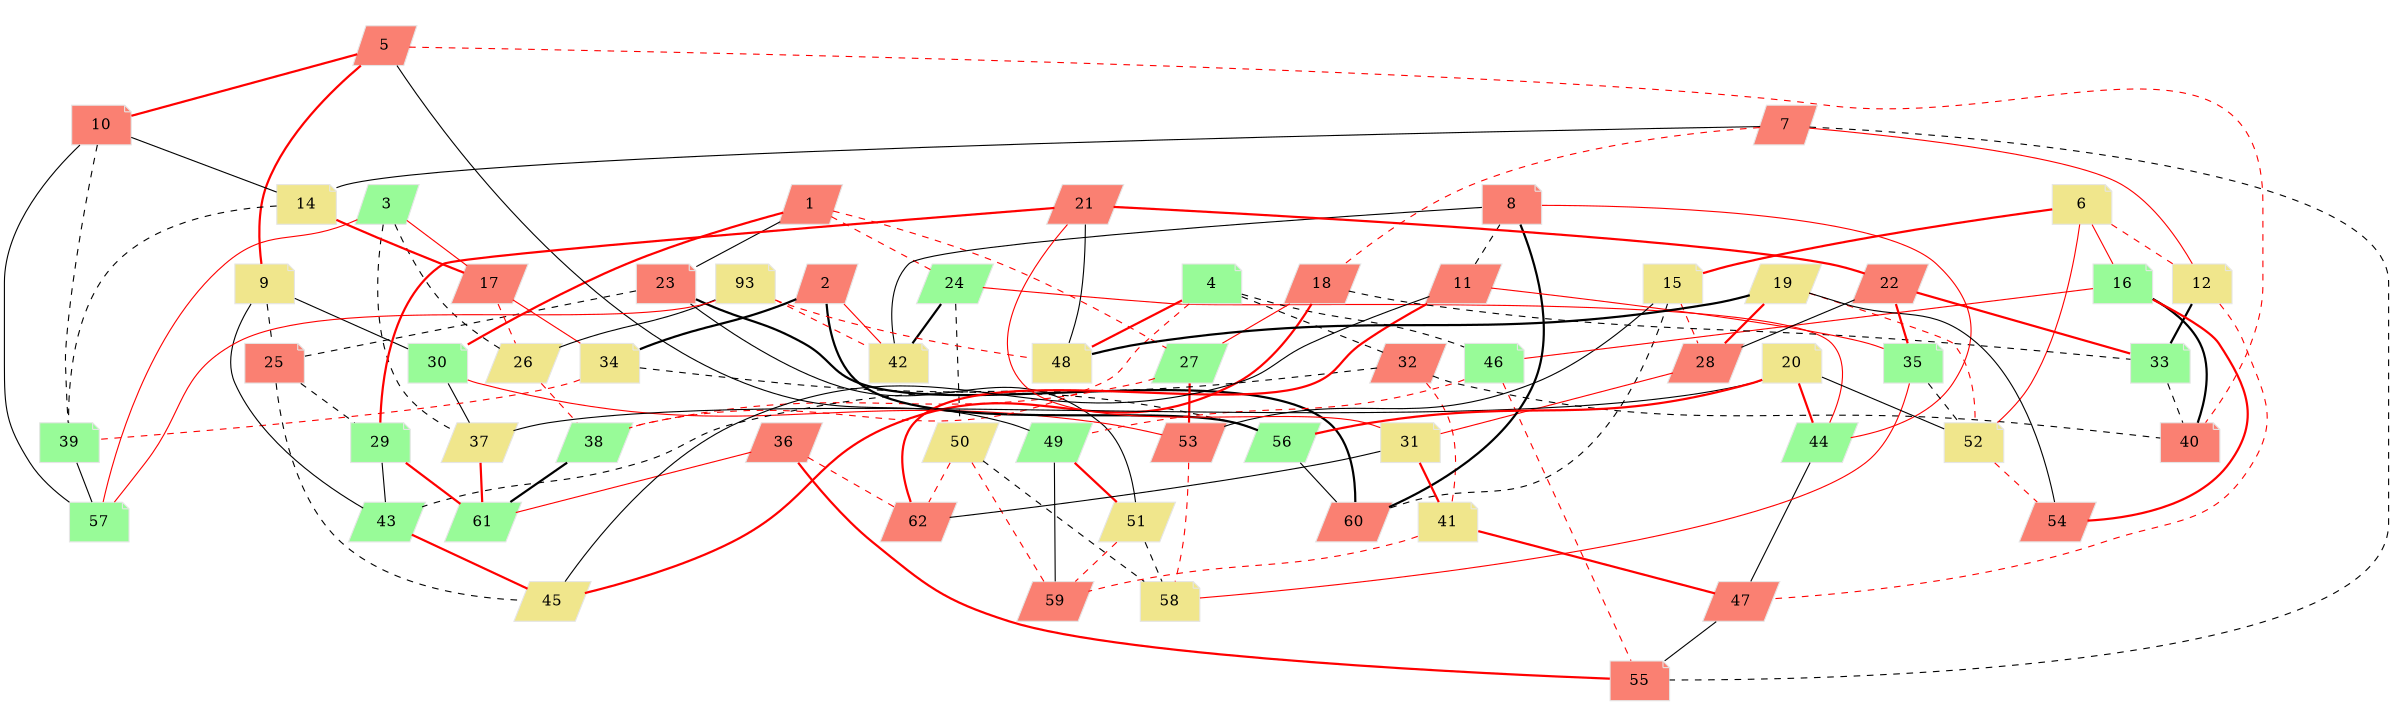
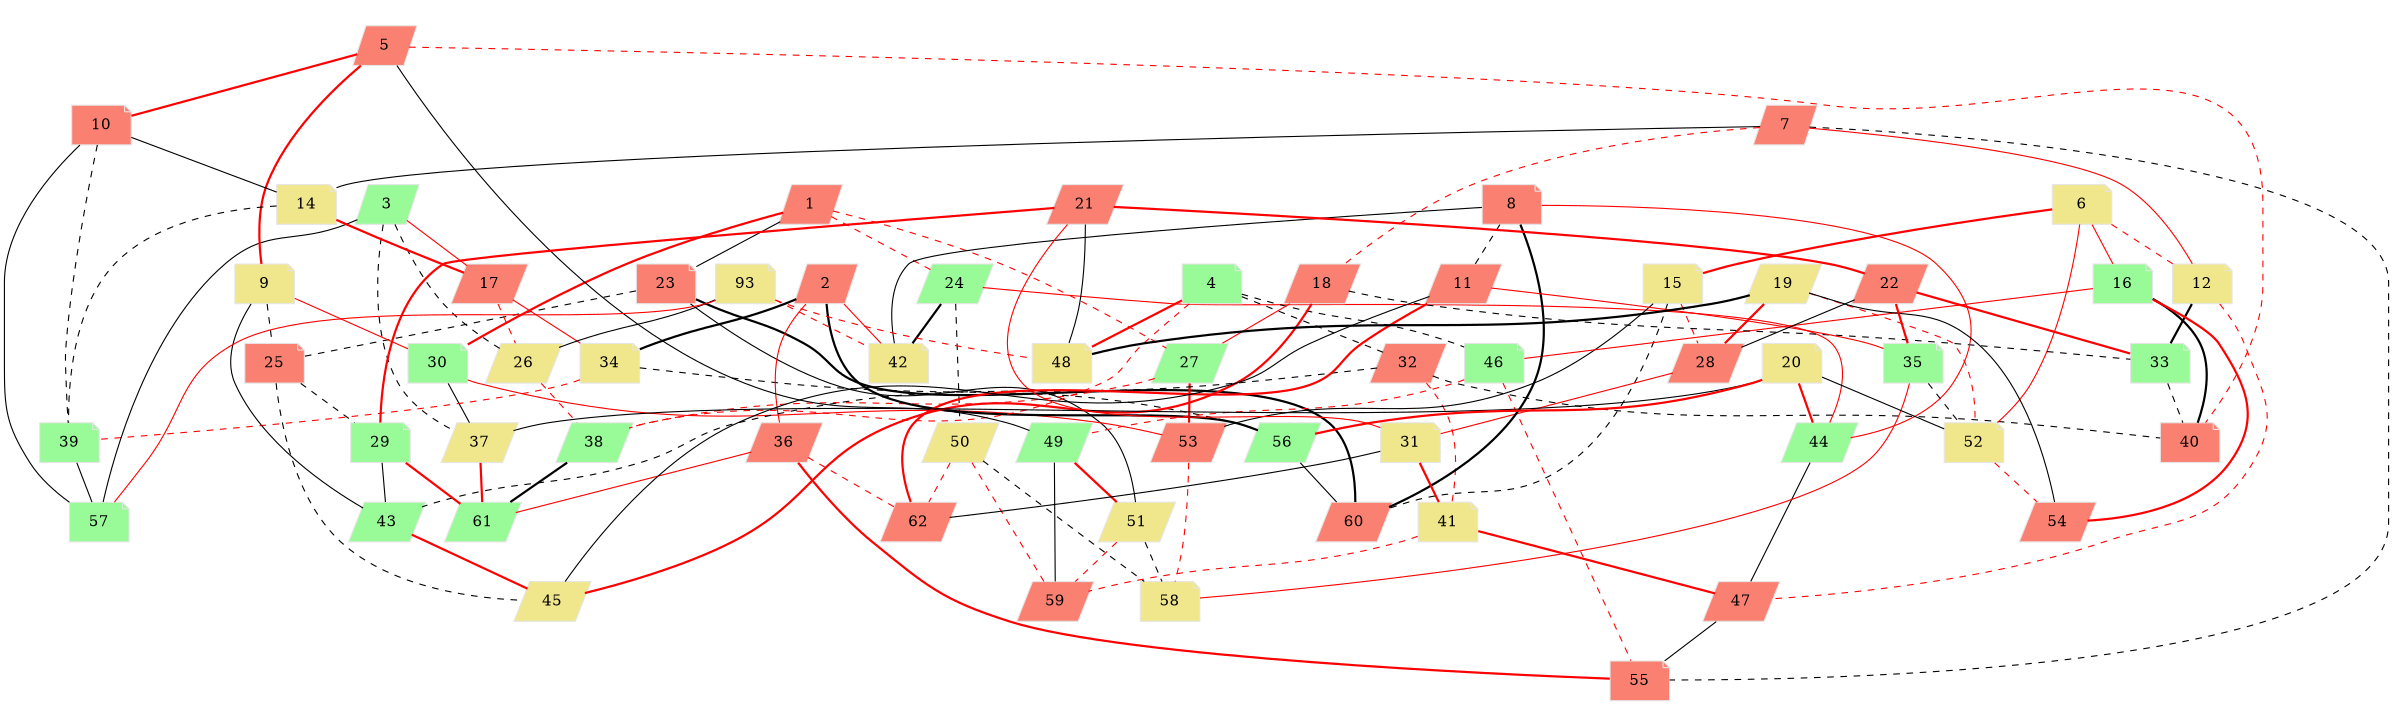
(182, 313) -> (182, 313)
(357, 326) -> (357, 326)
none -> (779, 350)
